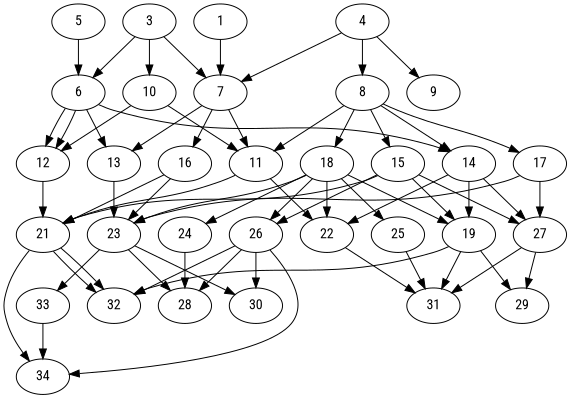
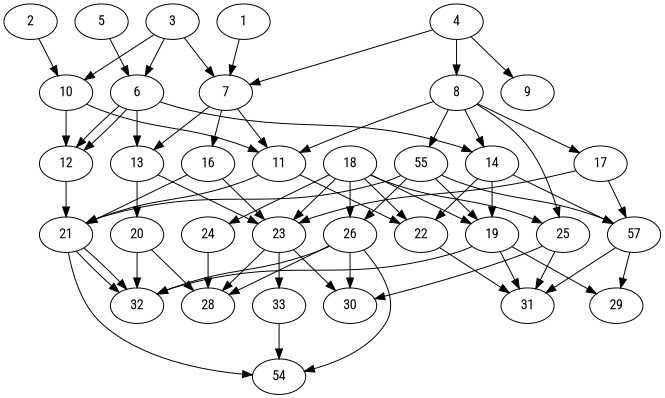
none -> (31, 22)
(347, 123) -> (528, 147)
(398, 164) -> (421, 164)
none -> (137, 235)
(540, 235) -> (634, 235)
none -> (464, 274)
(43, 377) -> (279, 377)
